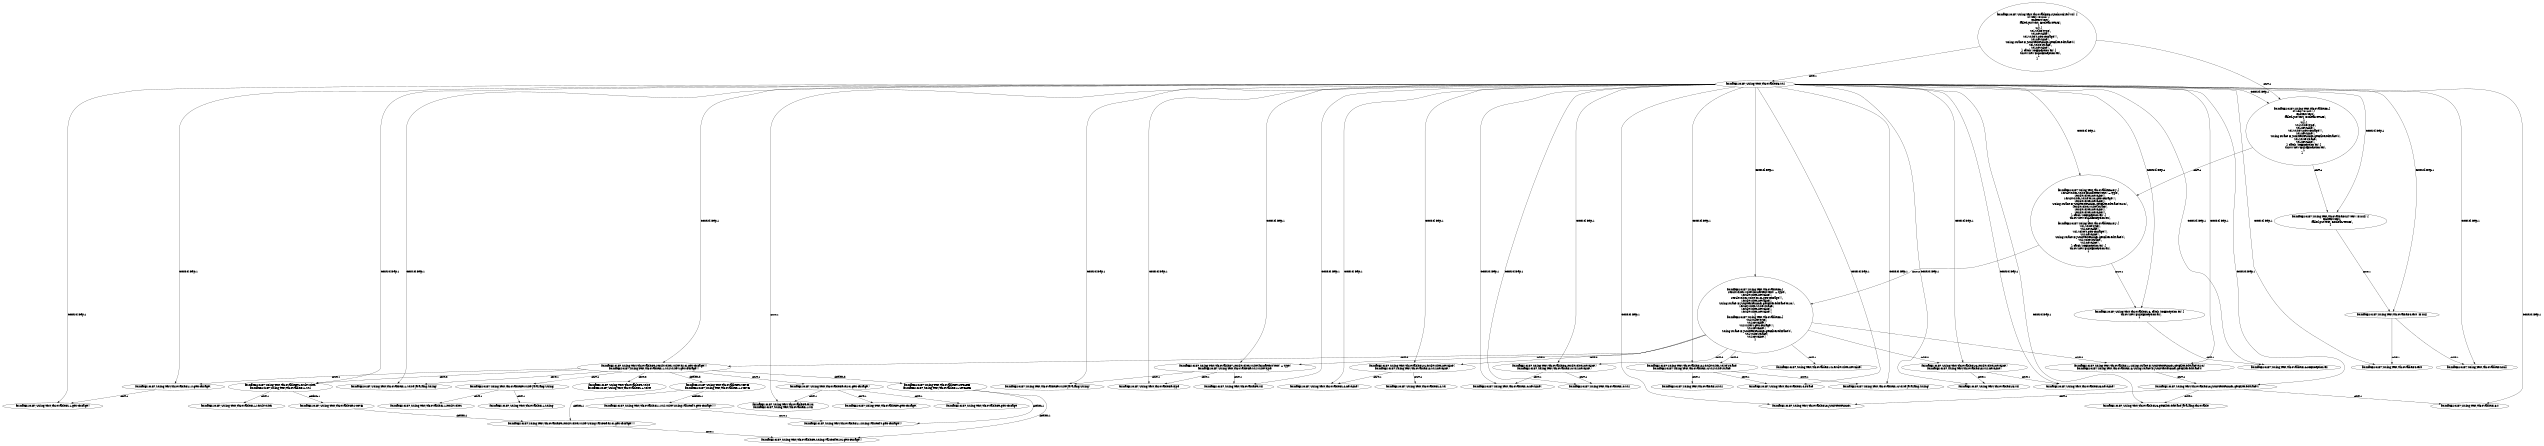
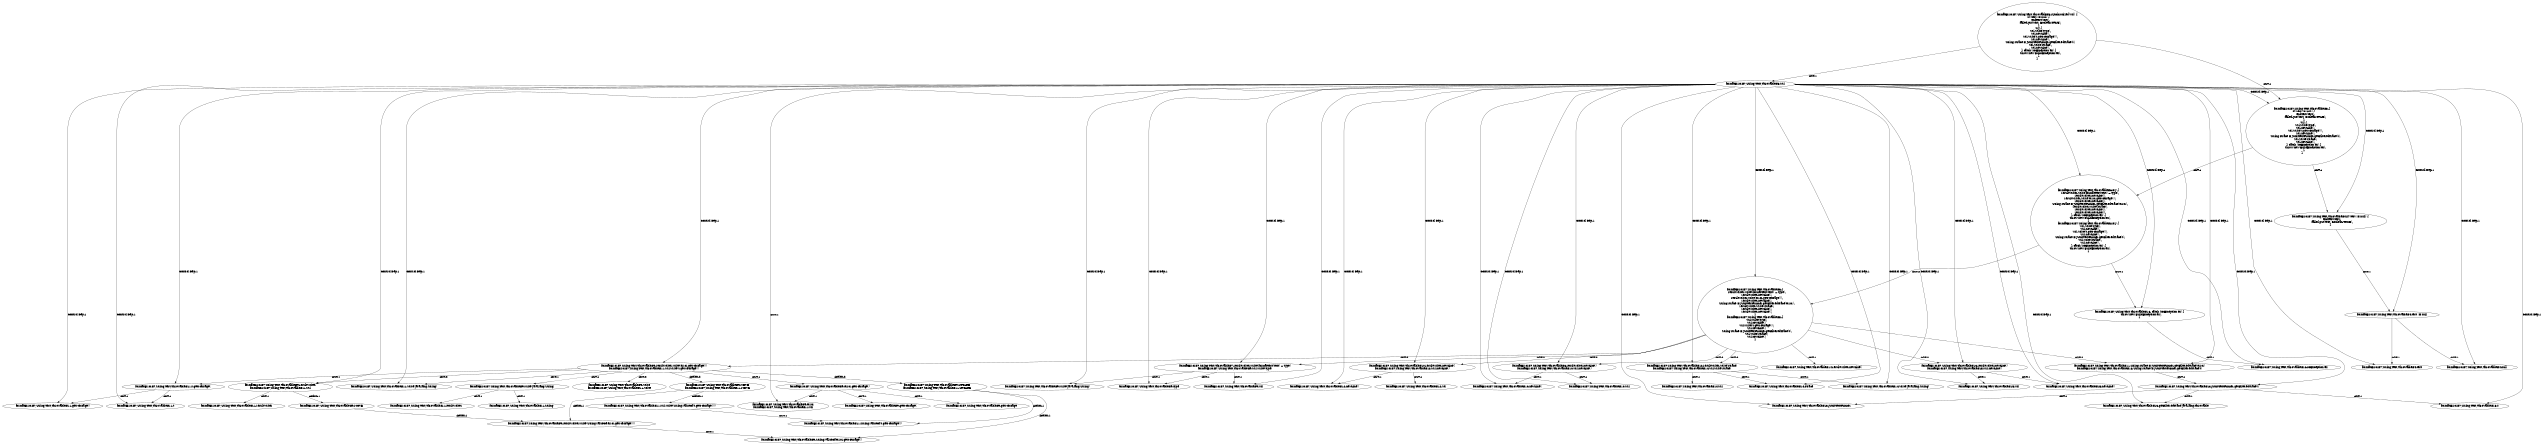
none -> (146, 406)
